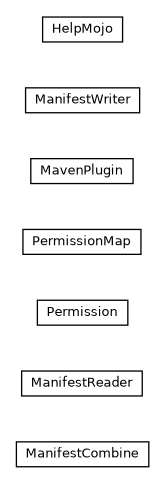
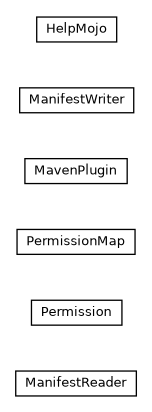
(82, 454) -> none
